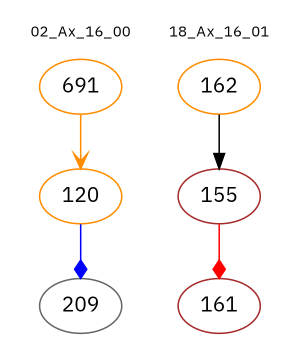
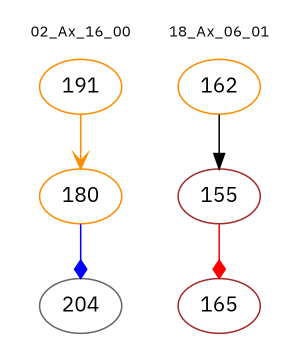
(220, 33) -> (220, 33)
(81, 87) -> (81, 87)
(81, 196) -> (81, 196)
(81, 306) -> (81, 306)
(219, 306) -> (219, 306)
